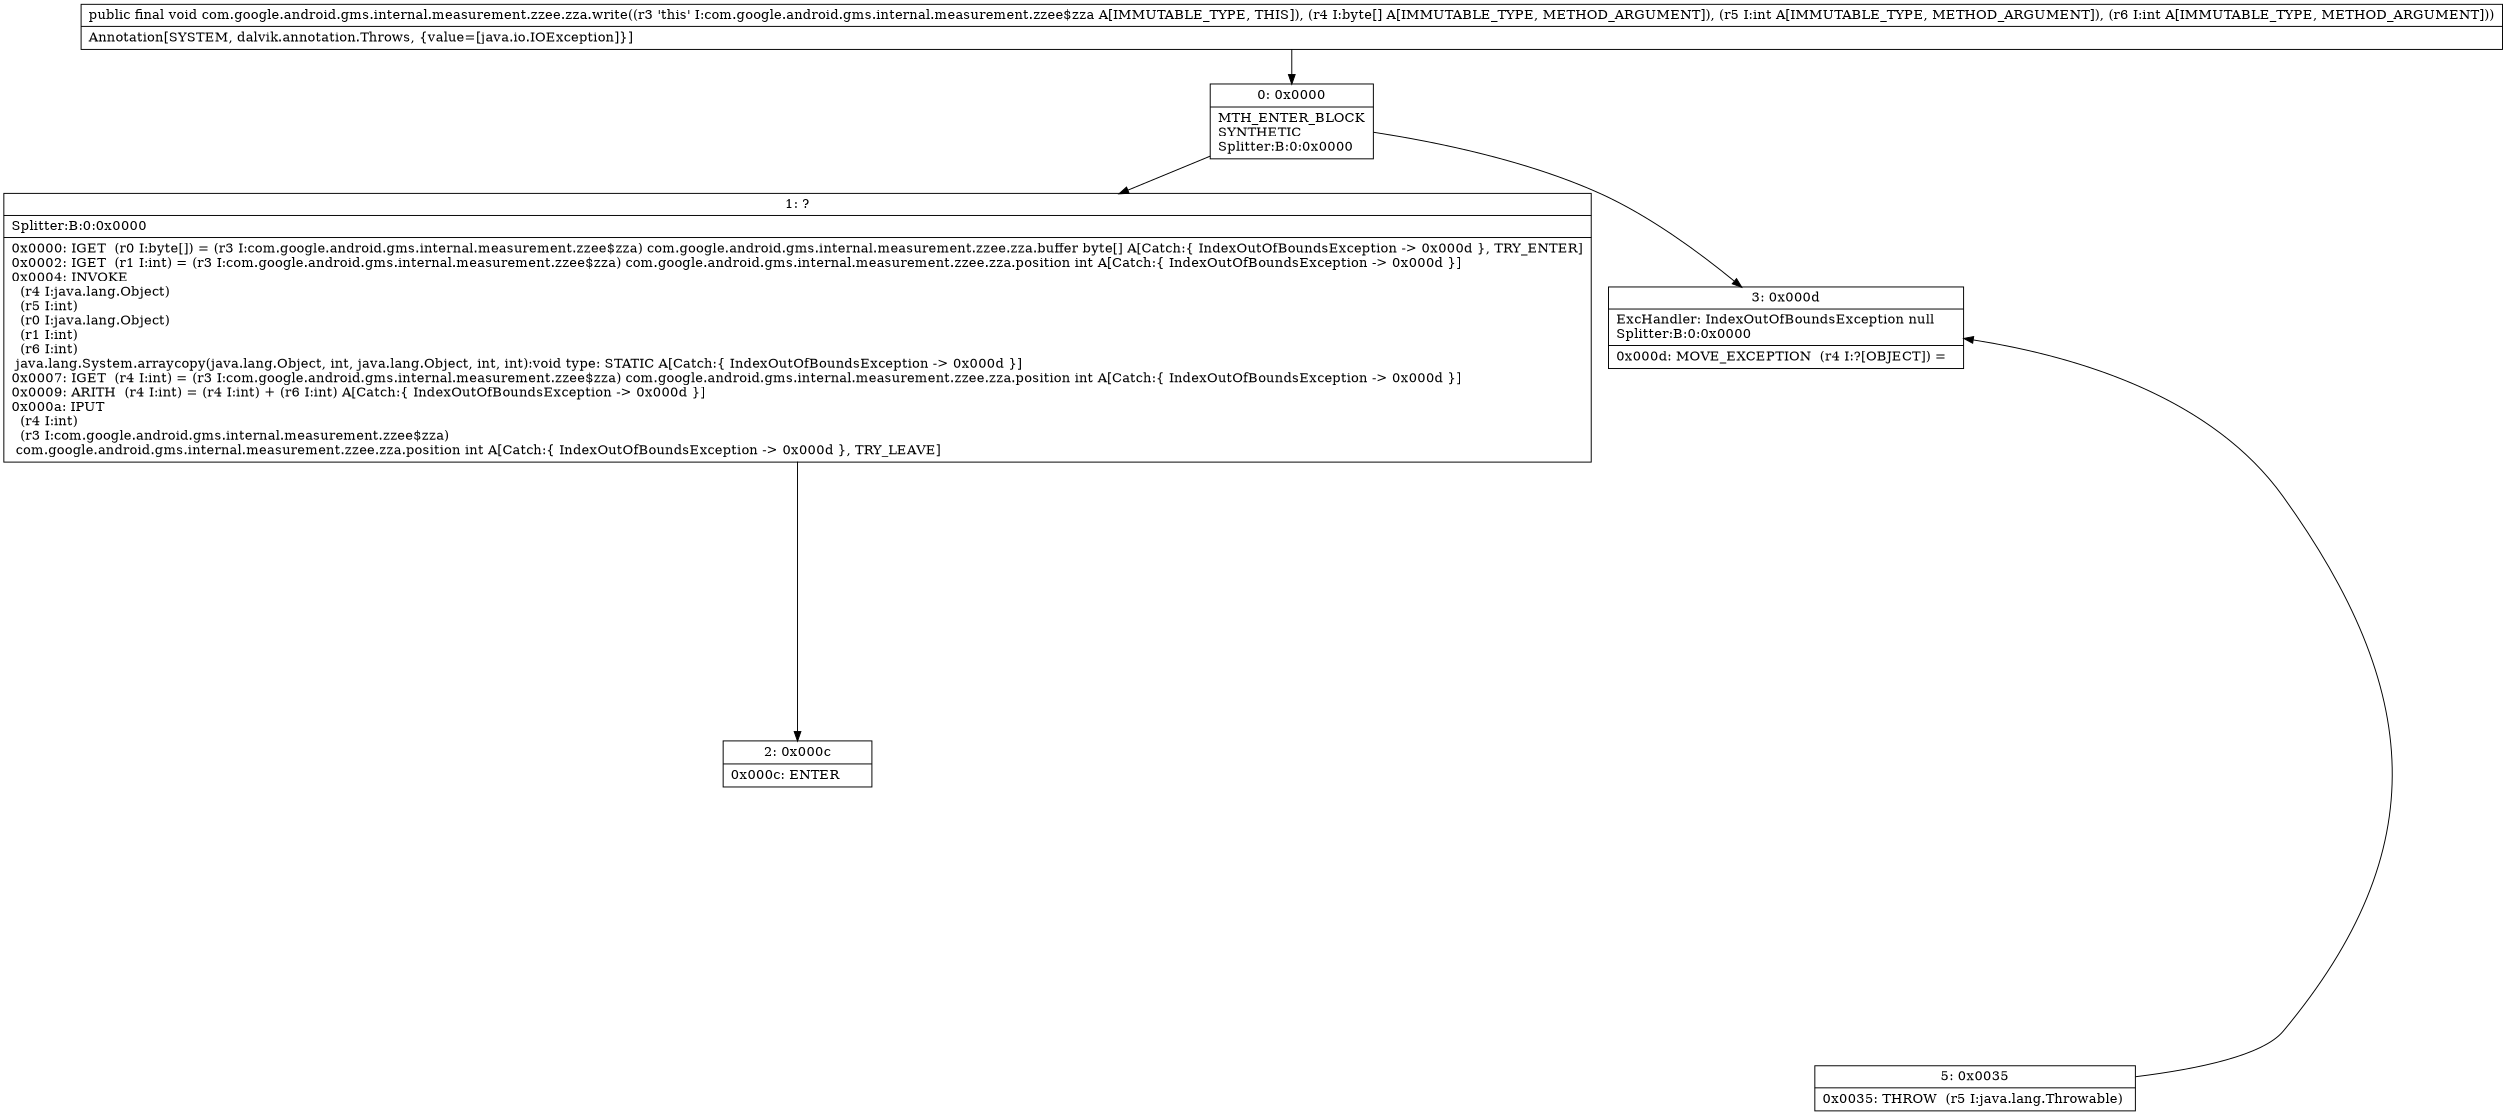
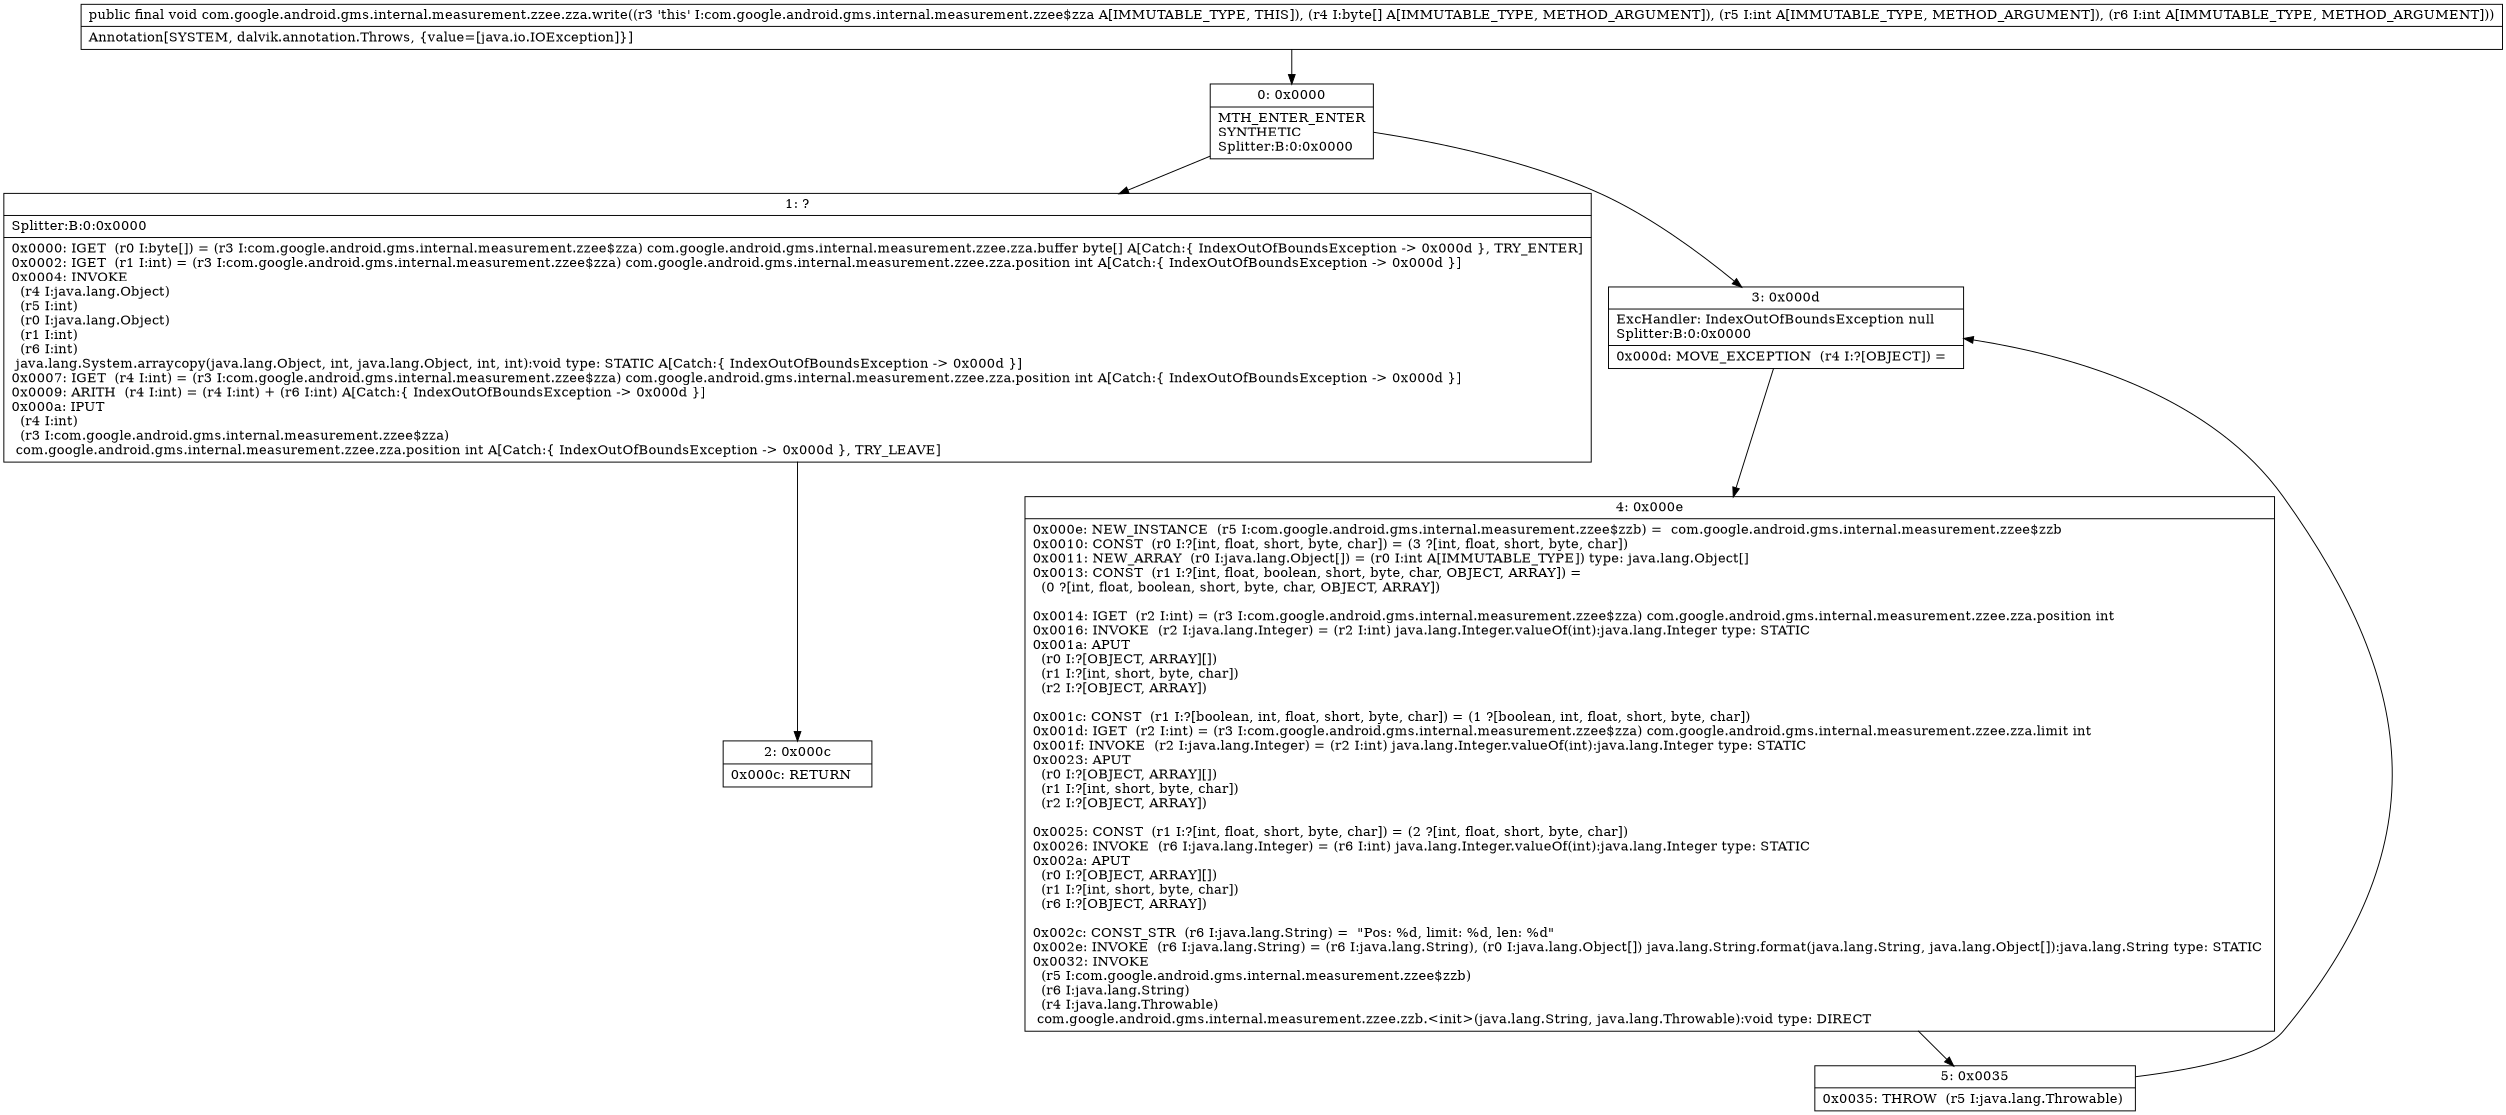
(1292, 118) -> (1292, 118)
none -> (1650, 764)
(792, 775) -> (798, 775)
